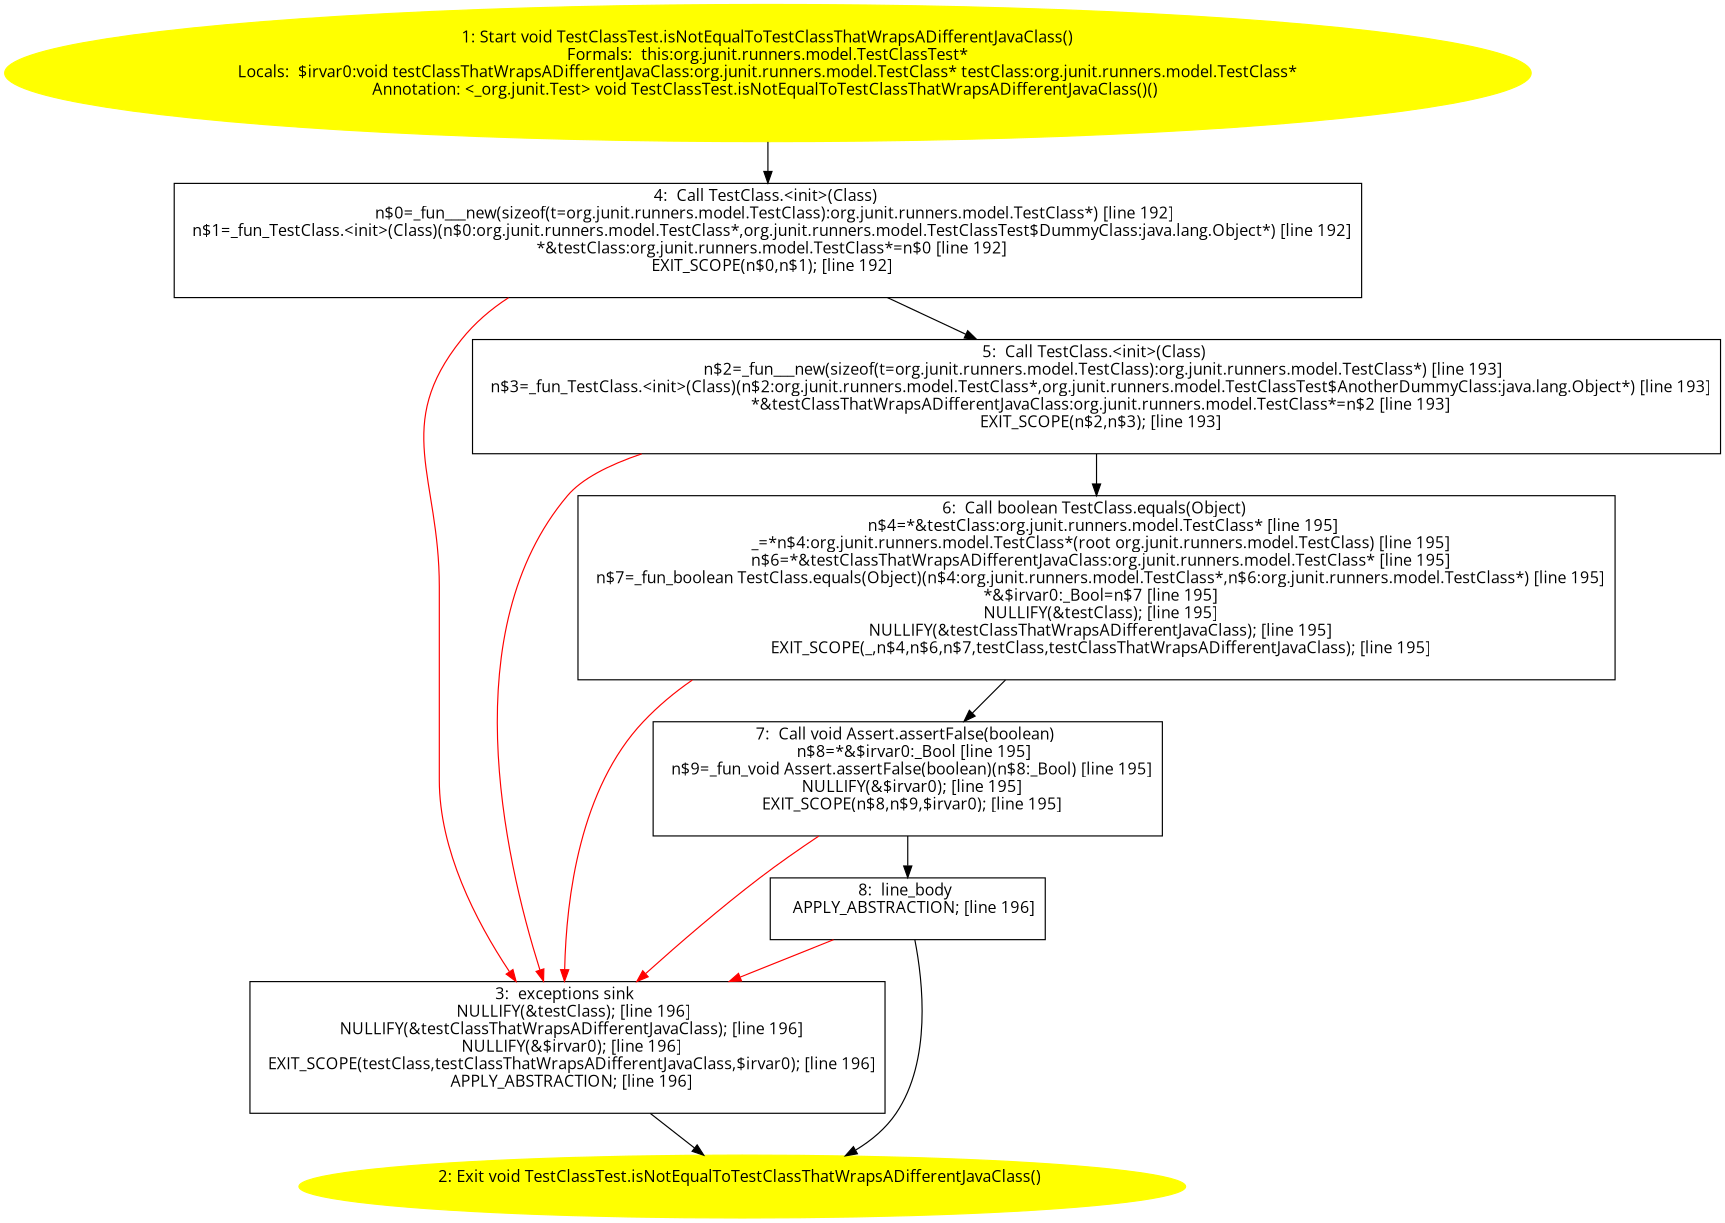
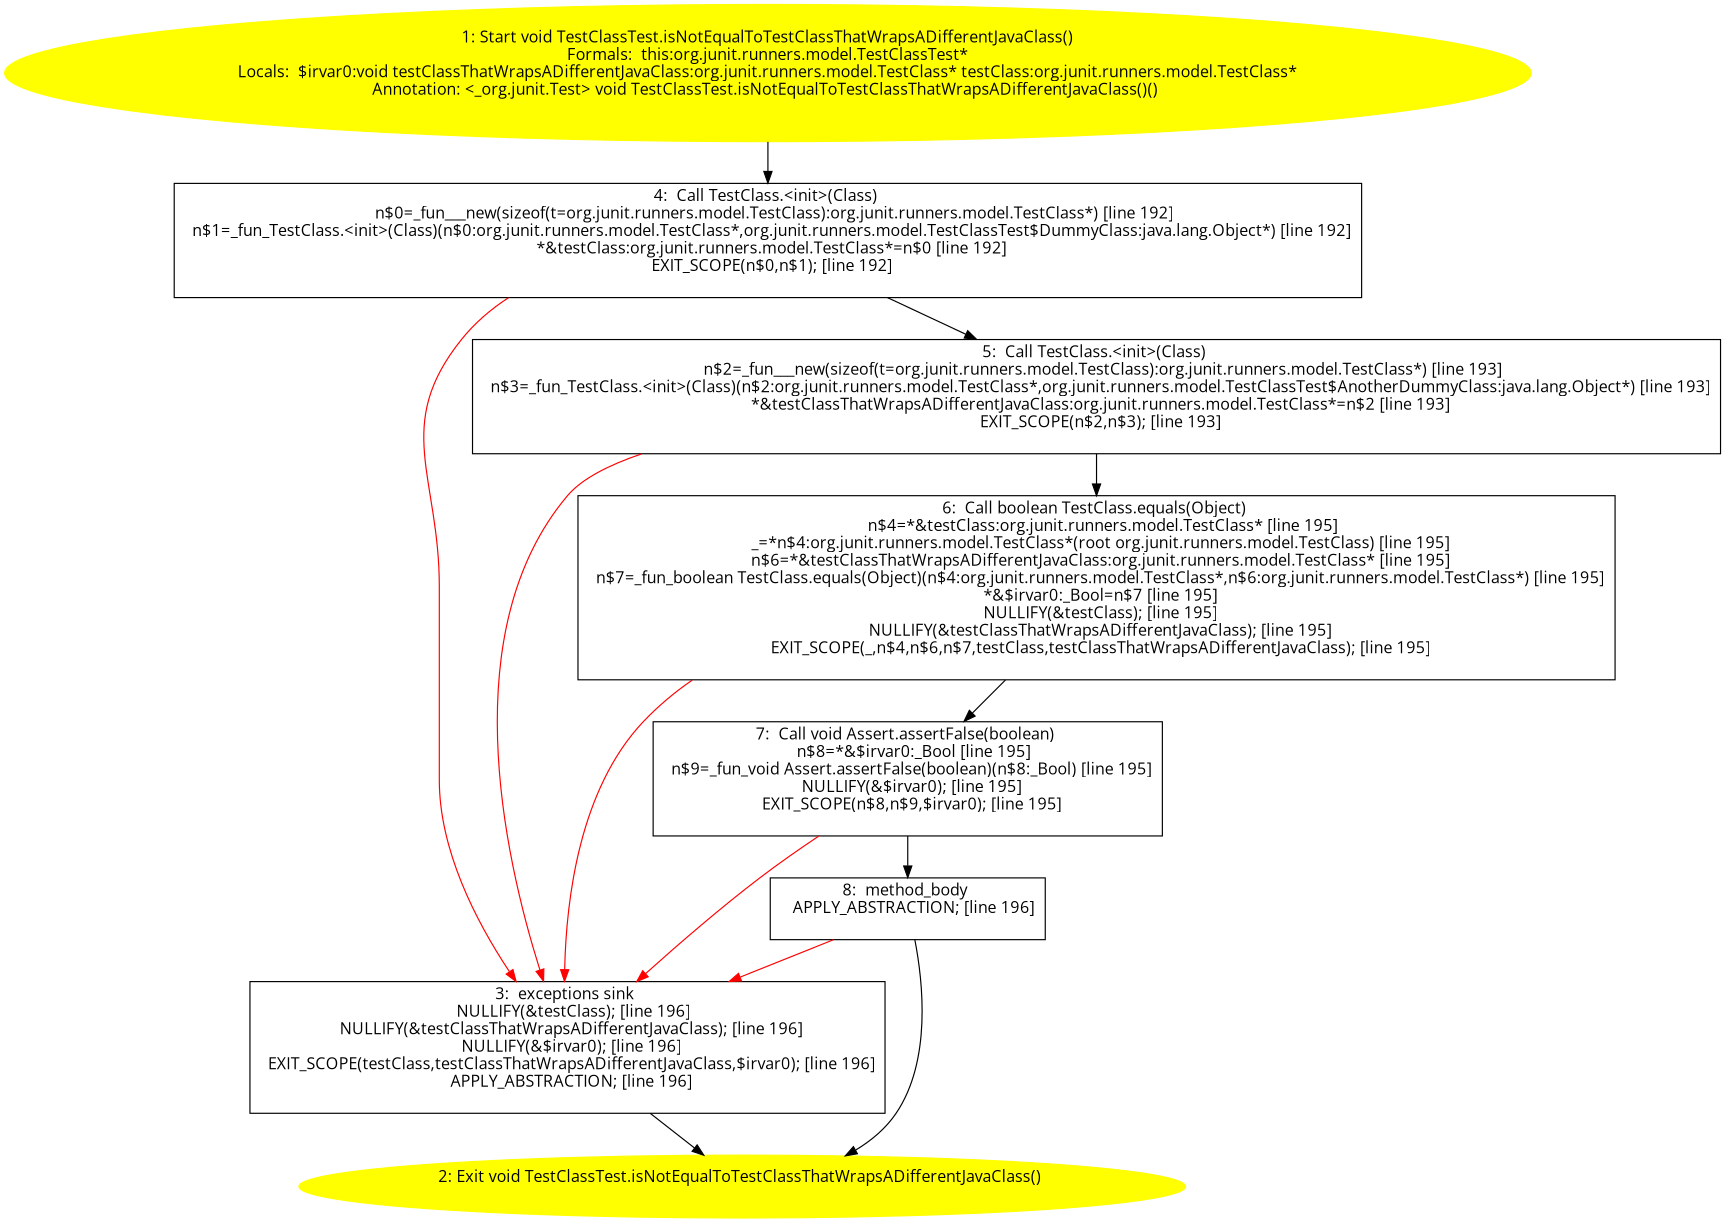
(908, 909) -> (908, 909)
